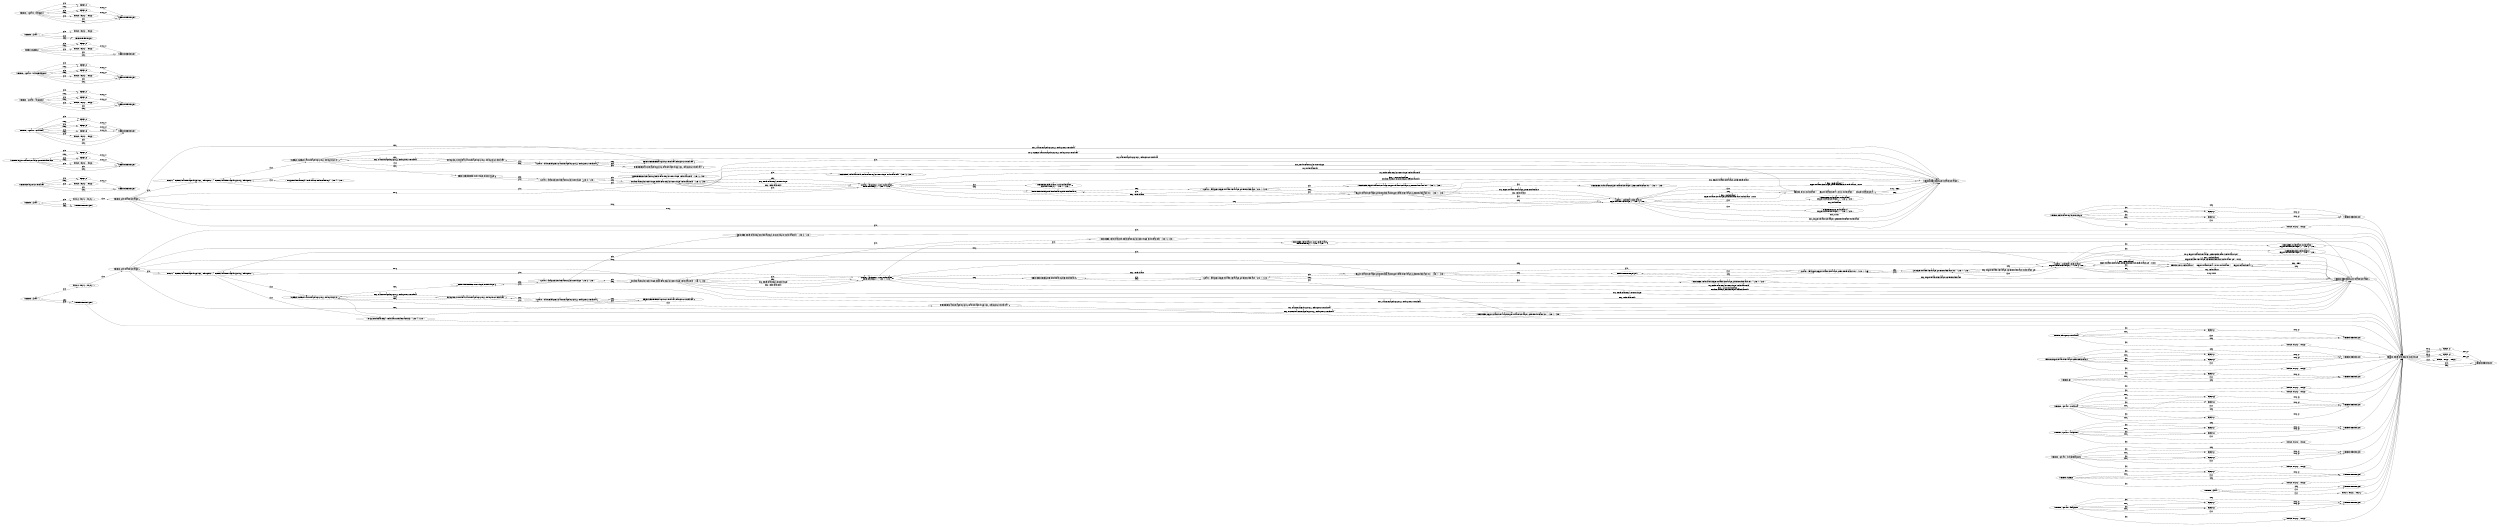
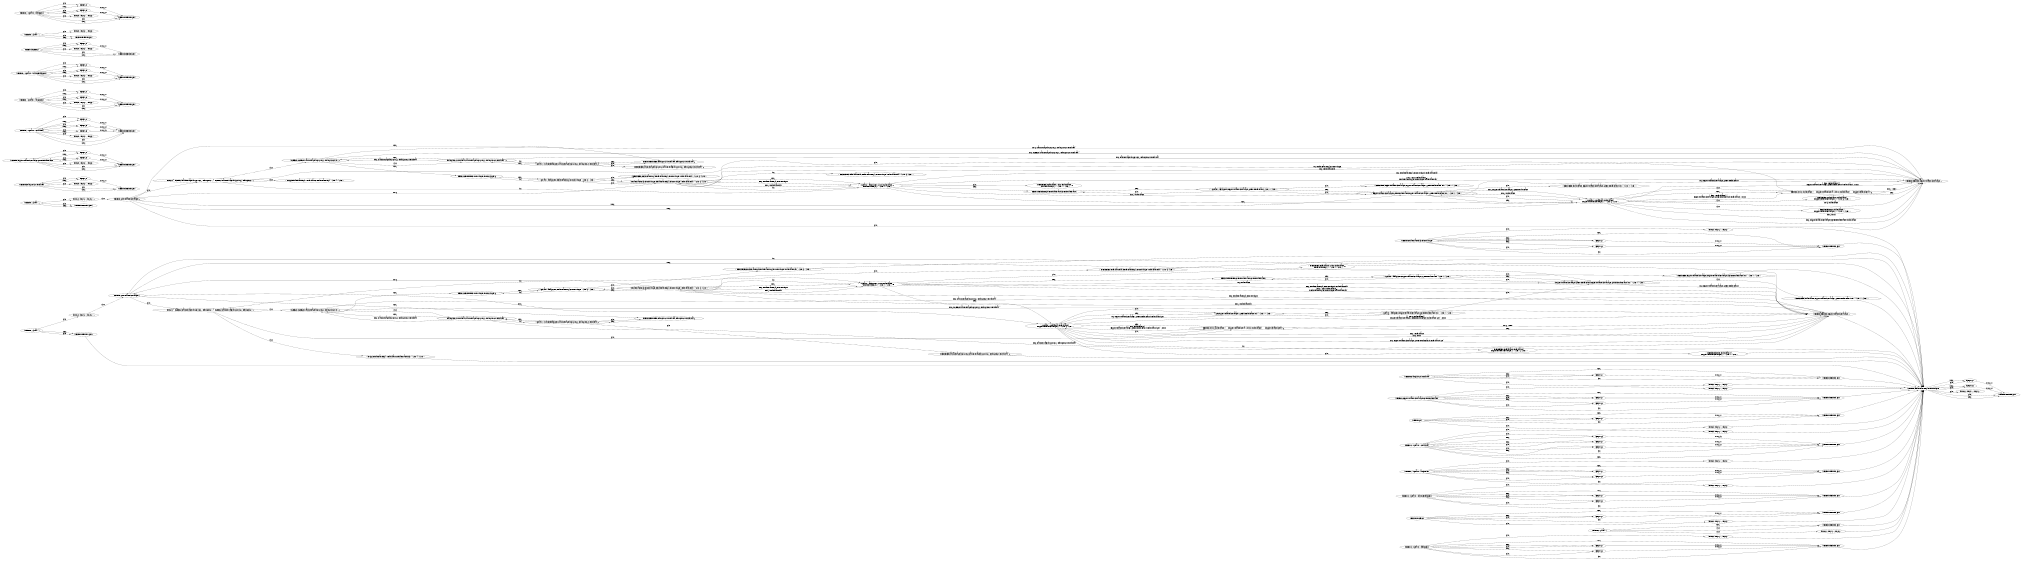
(1627, 274) -> none
